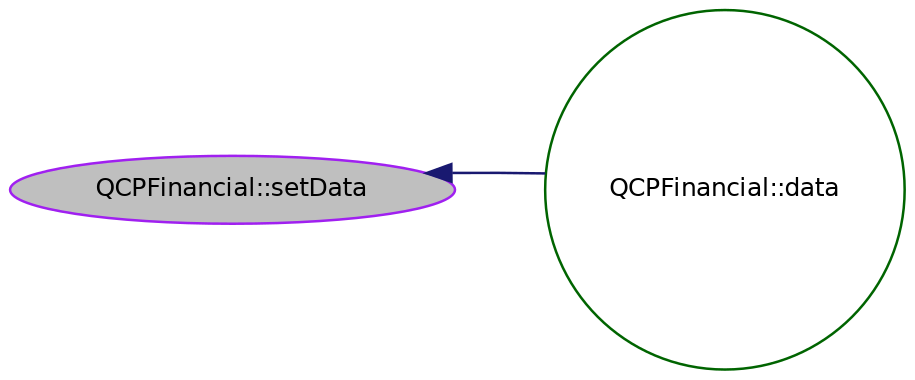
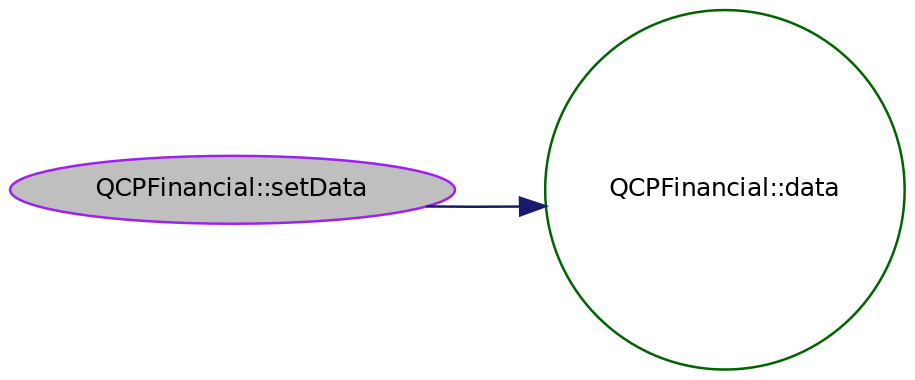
(499, 173) -> (473, 207)
